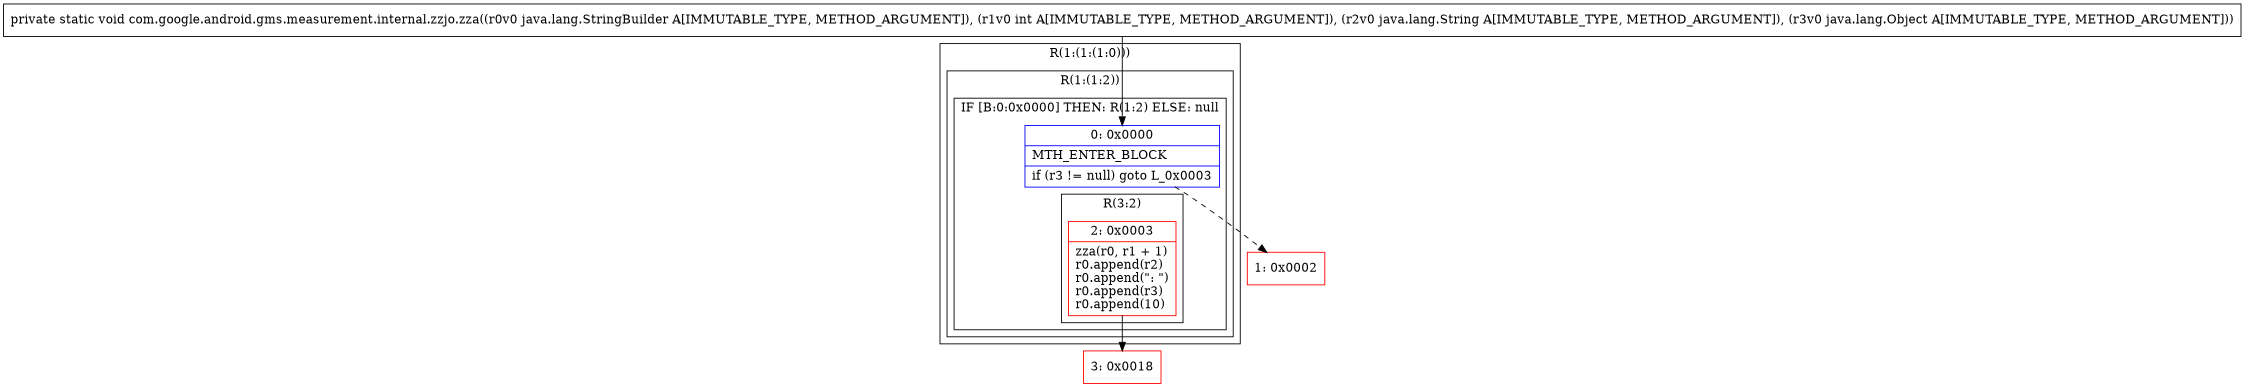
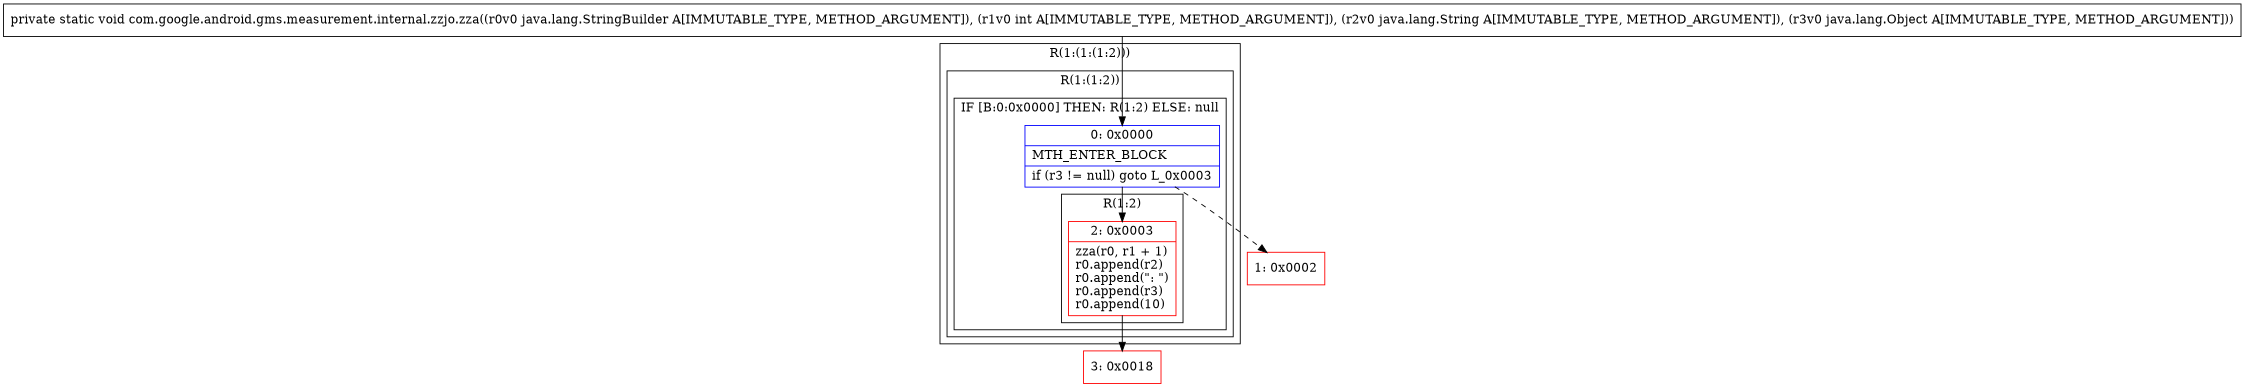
(1090, 54) -> (1090, 54)
none -> (1122, 200)
(1122, 204) -> (1122, 204)
